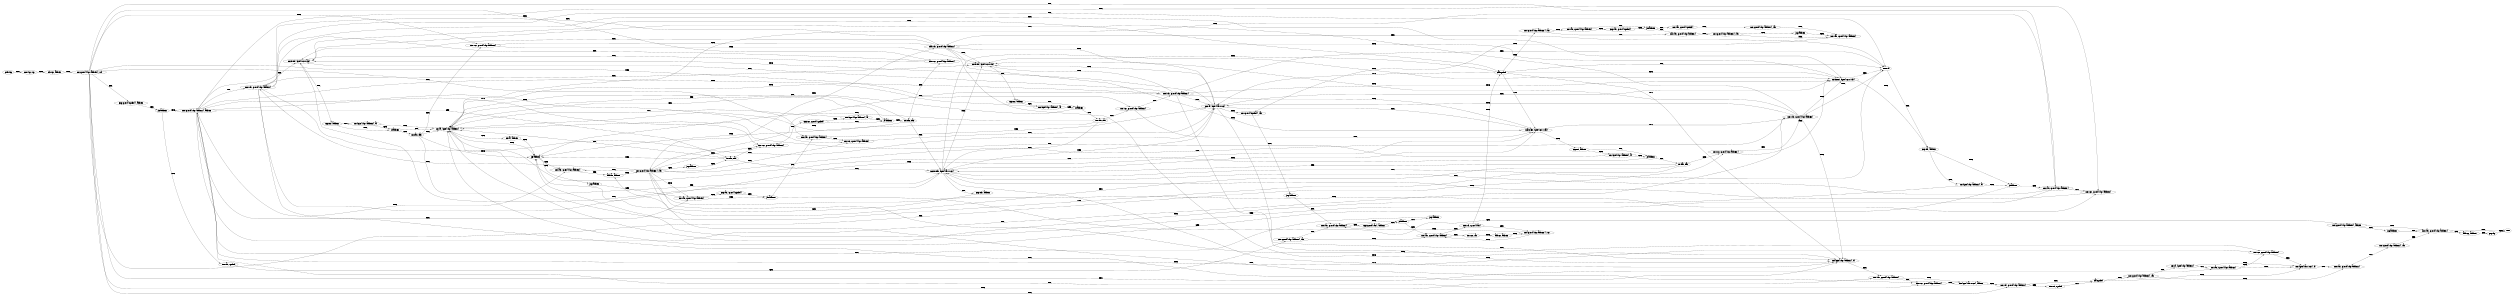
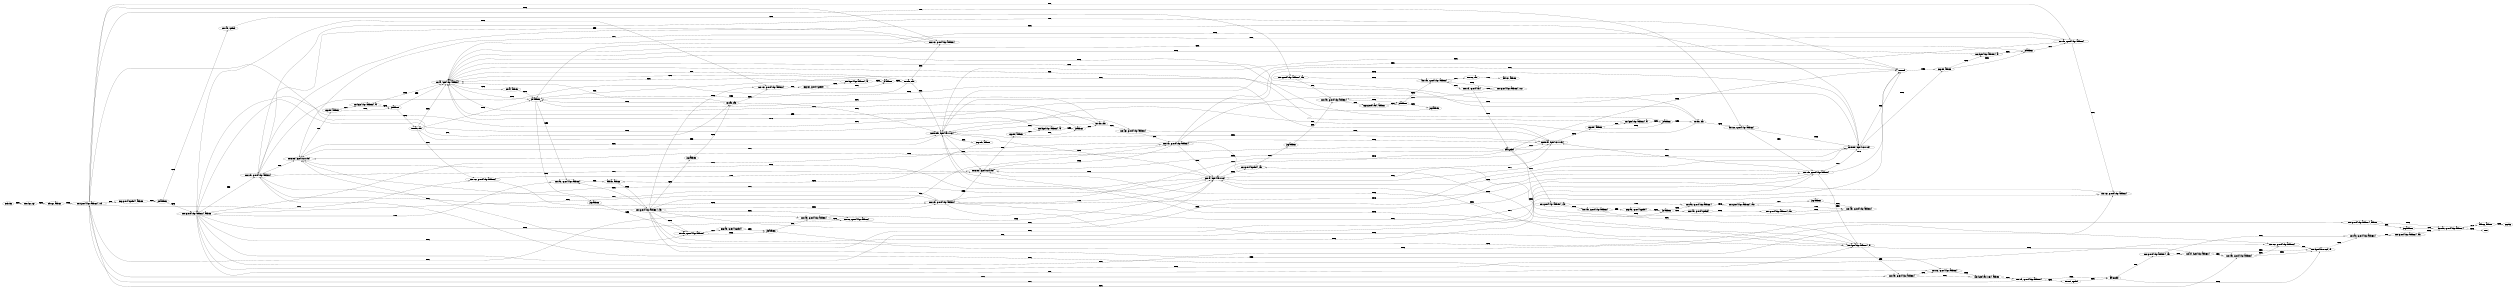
(2500, 232) -> none
(1516, 235) -> none
none -> (2030, 248)
(950, 293) -> (1025, 282)
